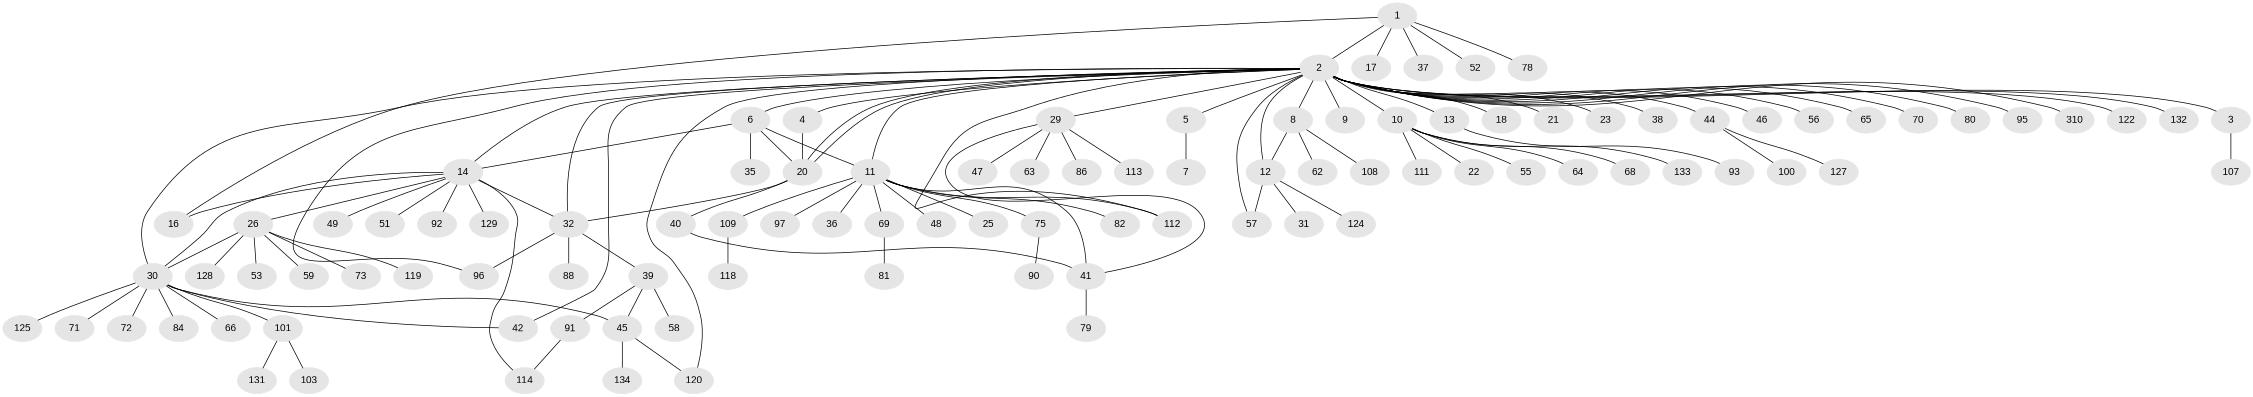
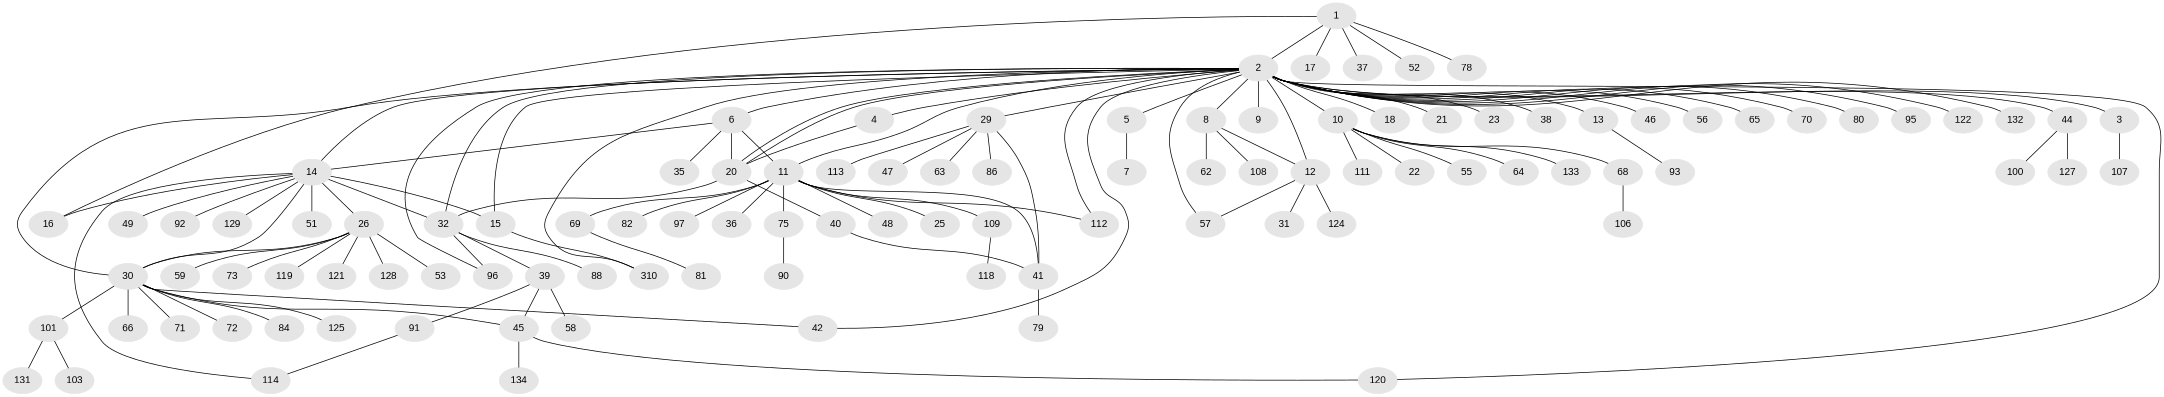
none -> (496, 224)
none -> (1623, 224)
none -> (336, 276)
